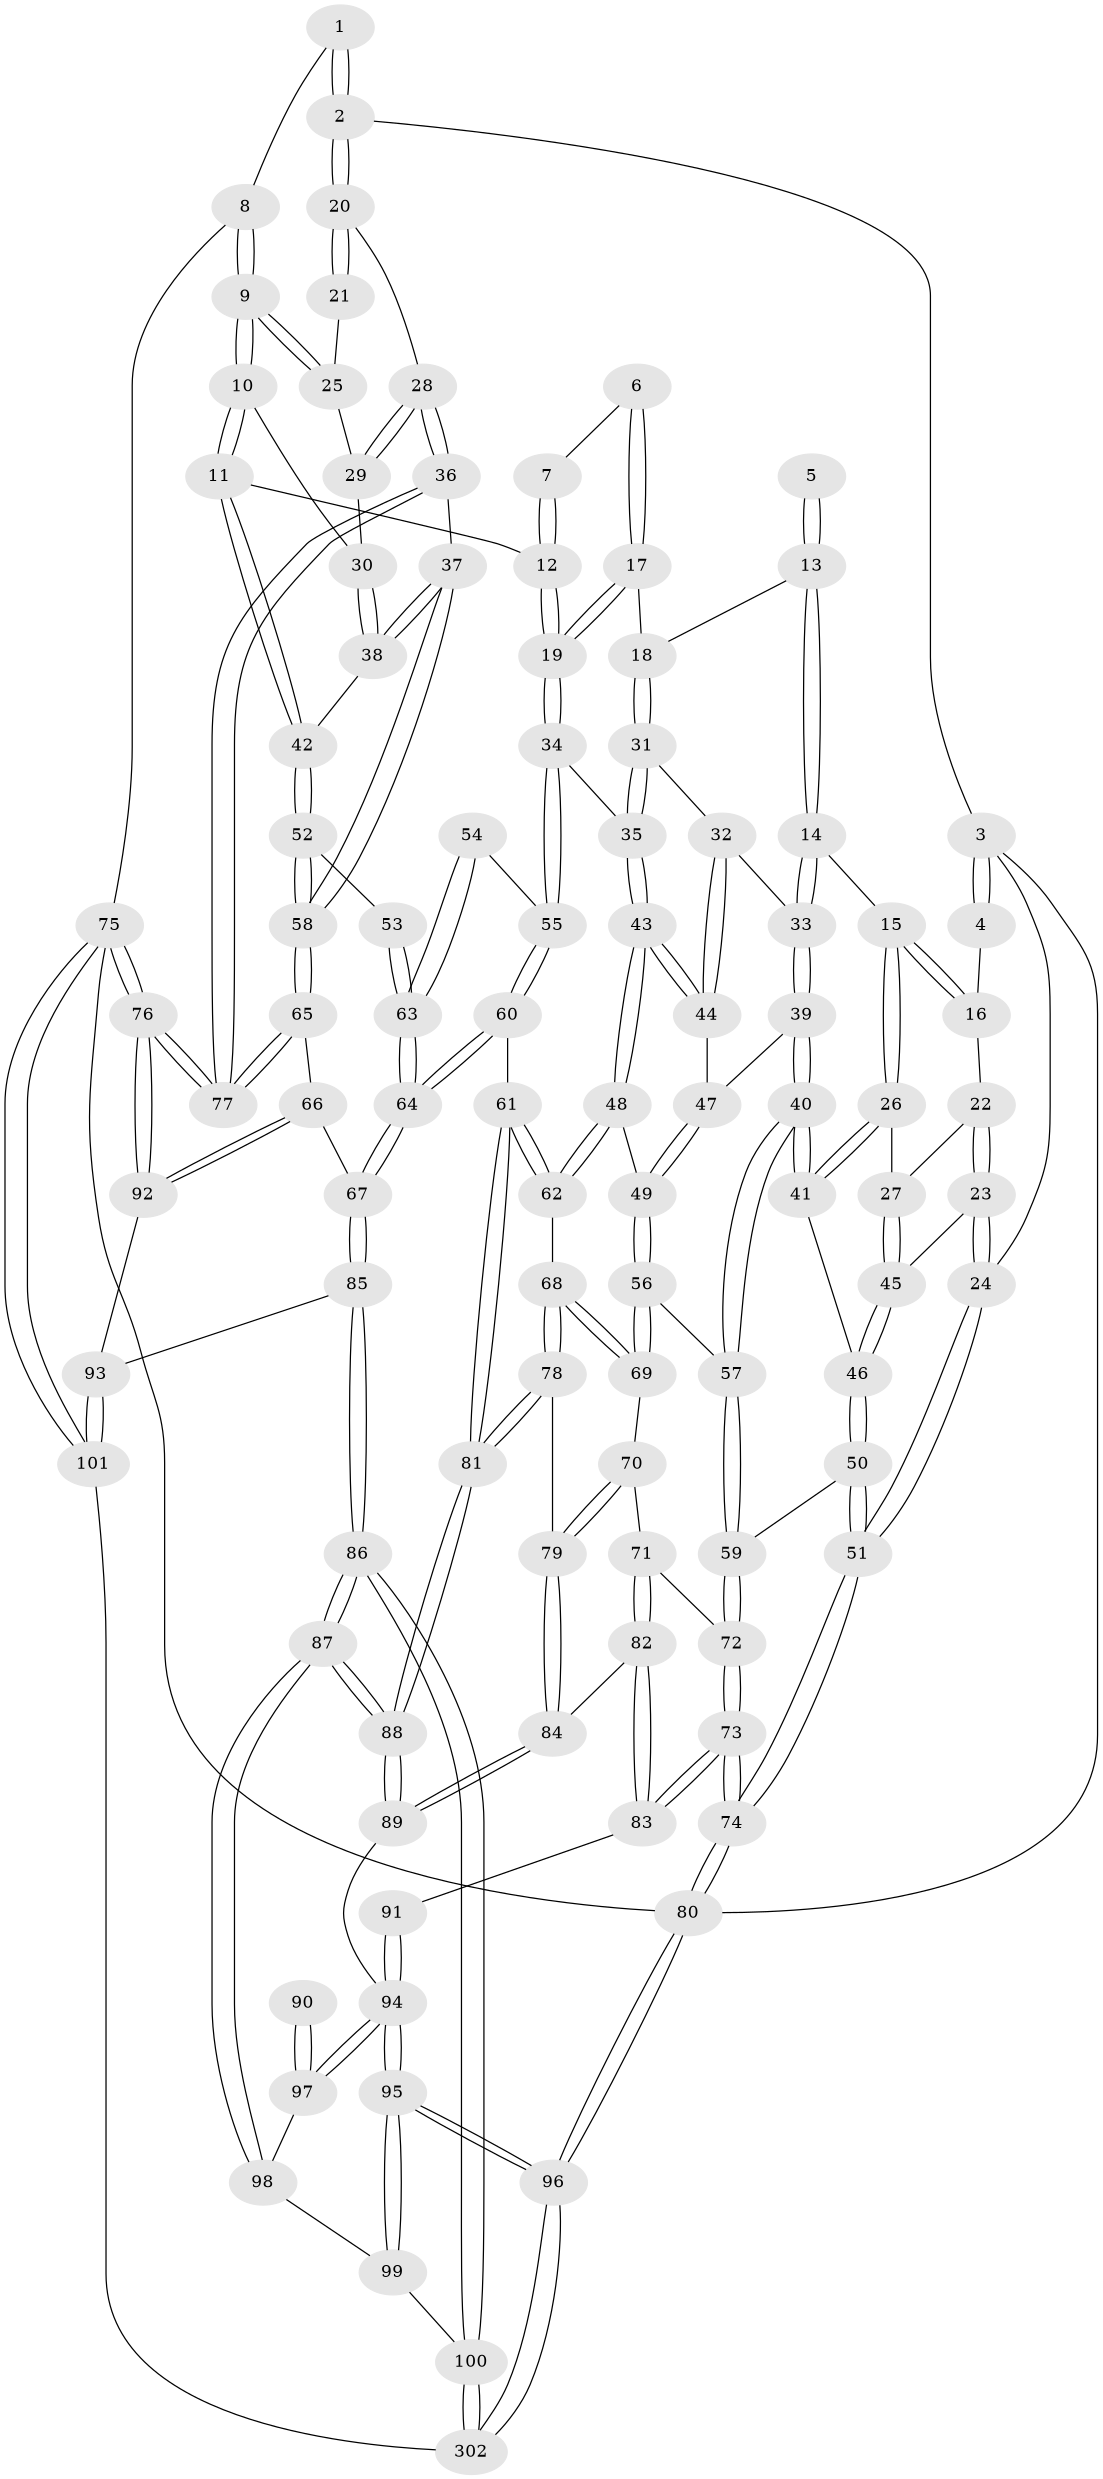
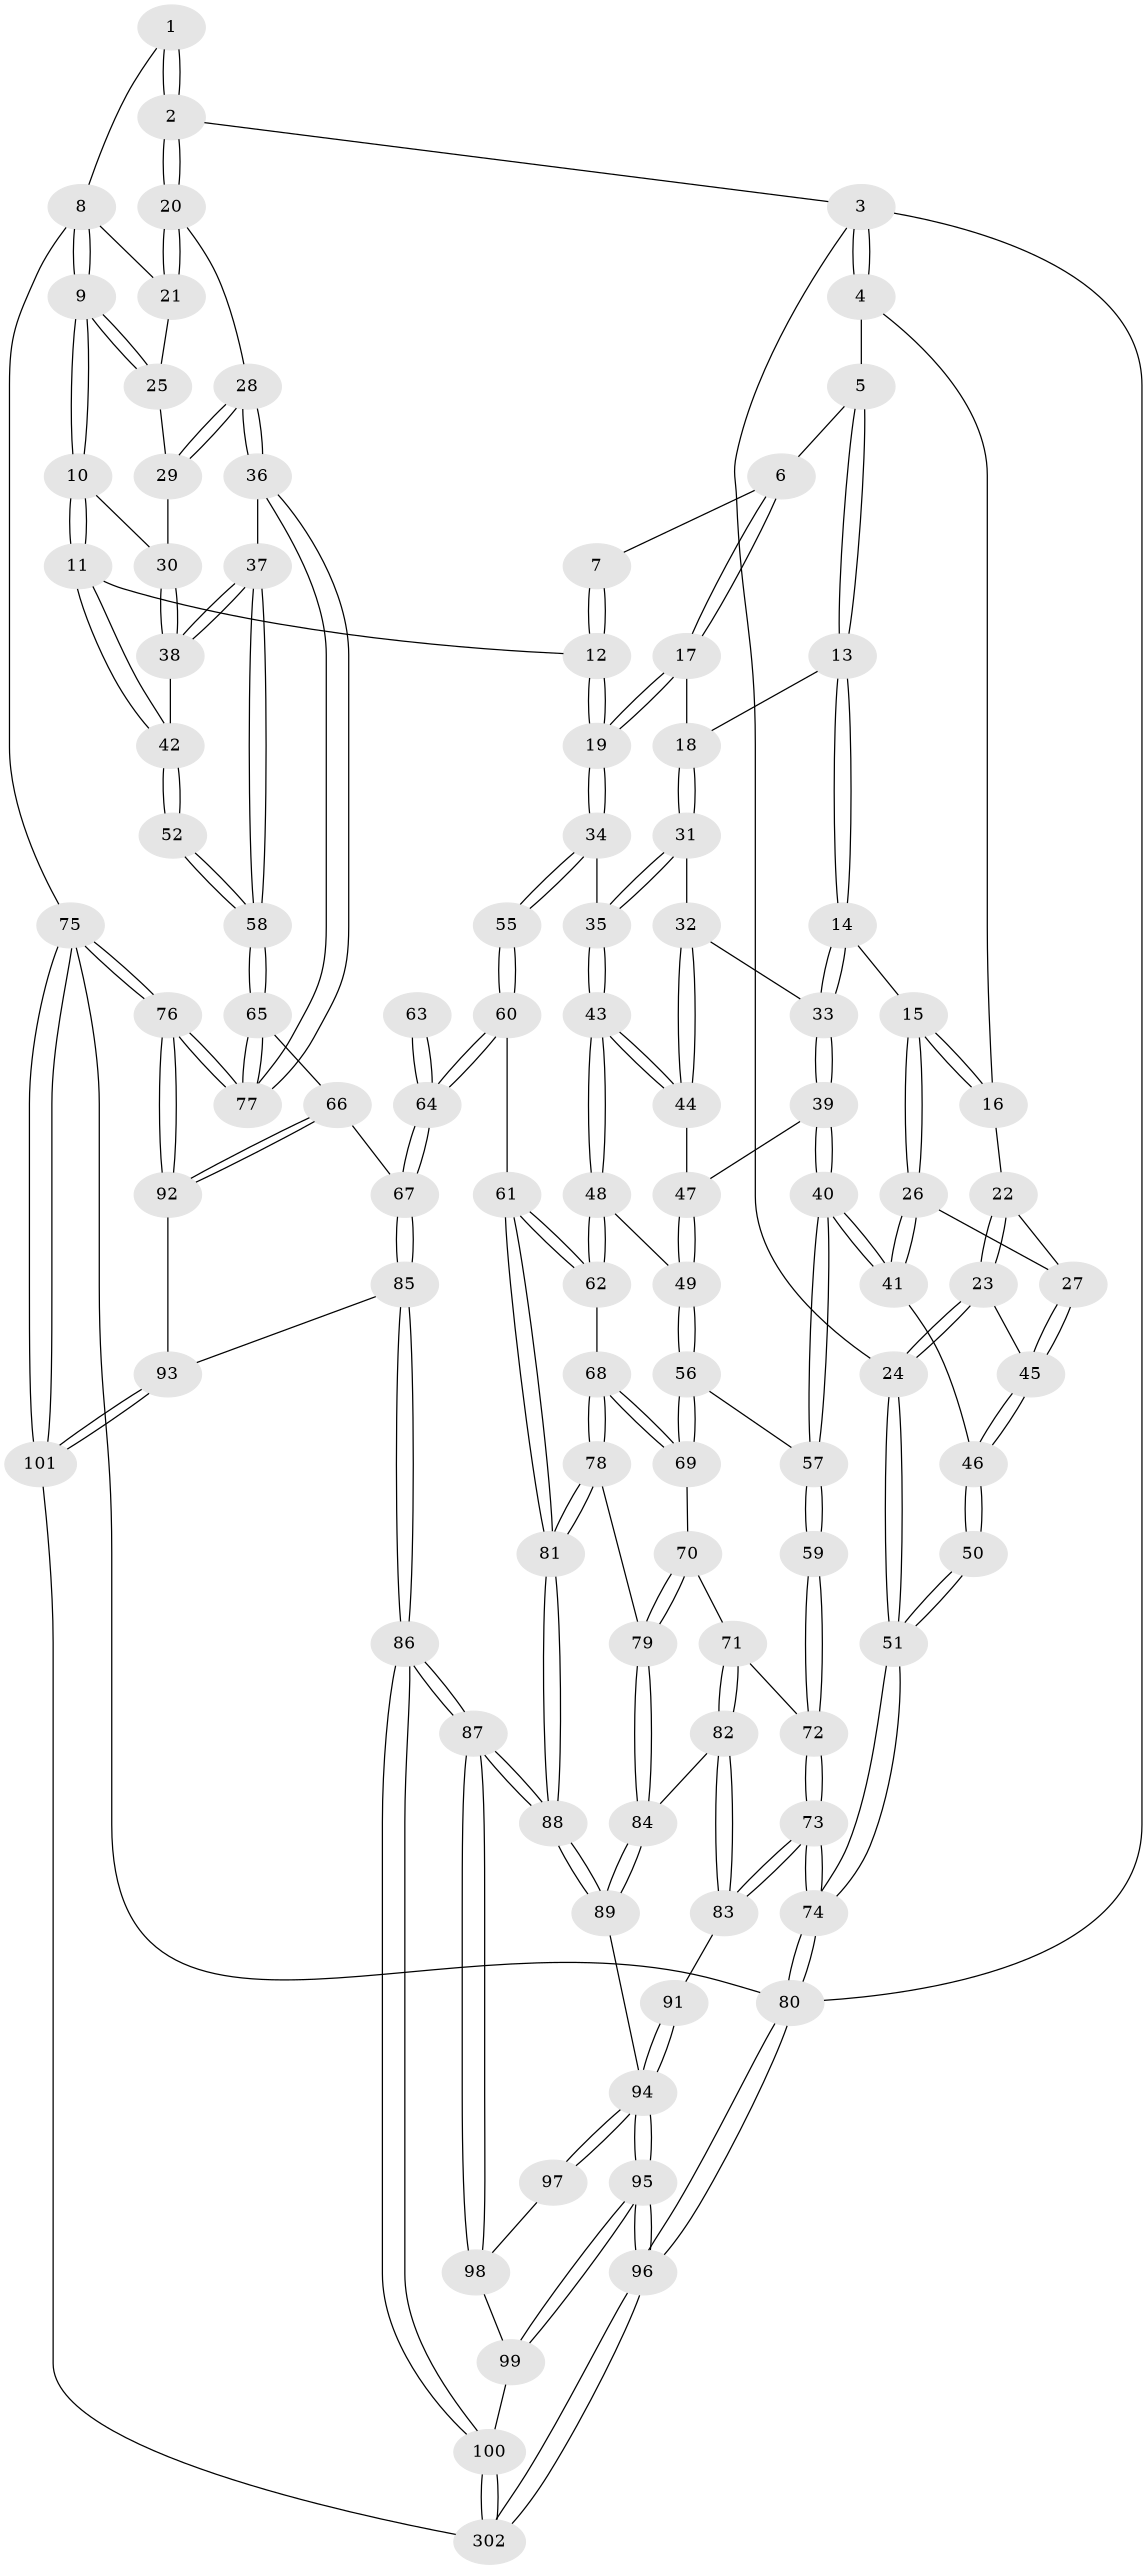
none -> (127, 252)
none -> (861, 342)
none -> (821, 432)
(473, 836) -> none
(393, 925) -> none
(795, 1509) -> none
(303, 2003) -> none
